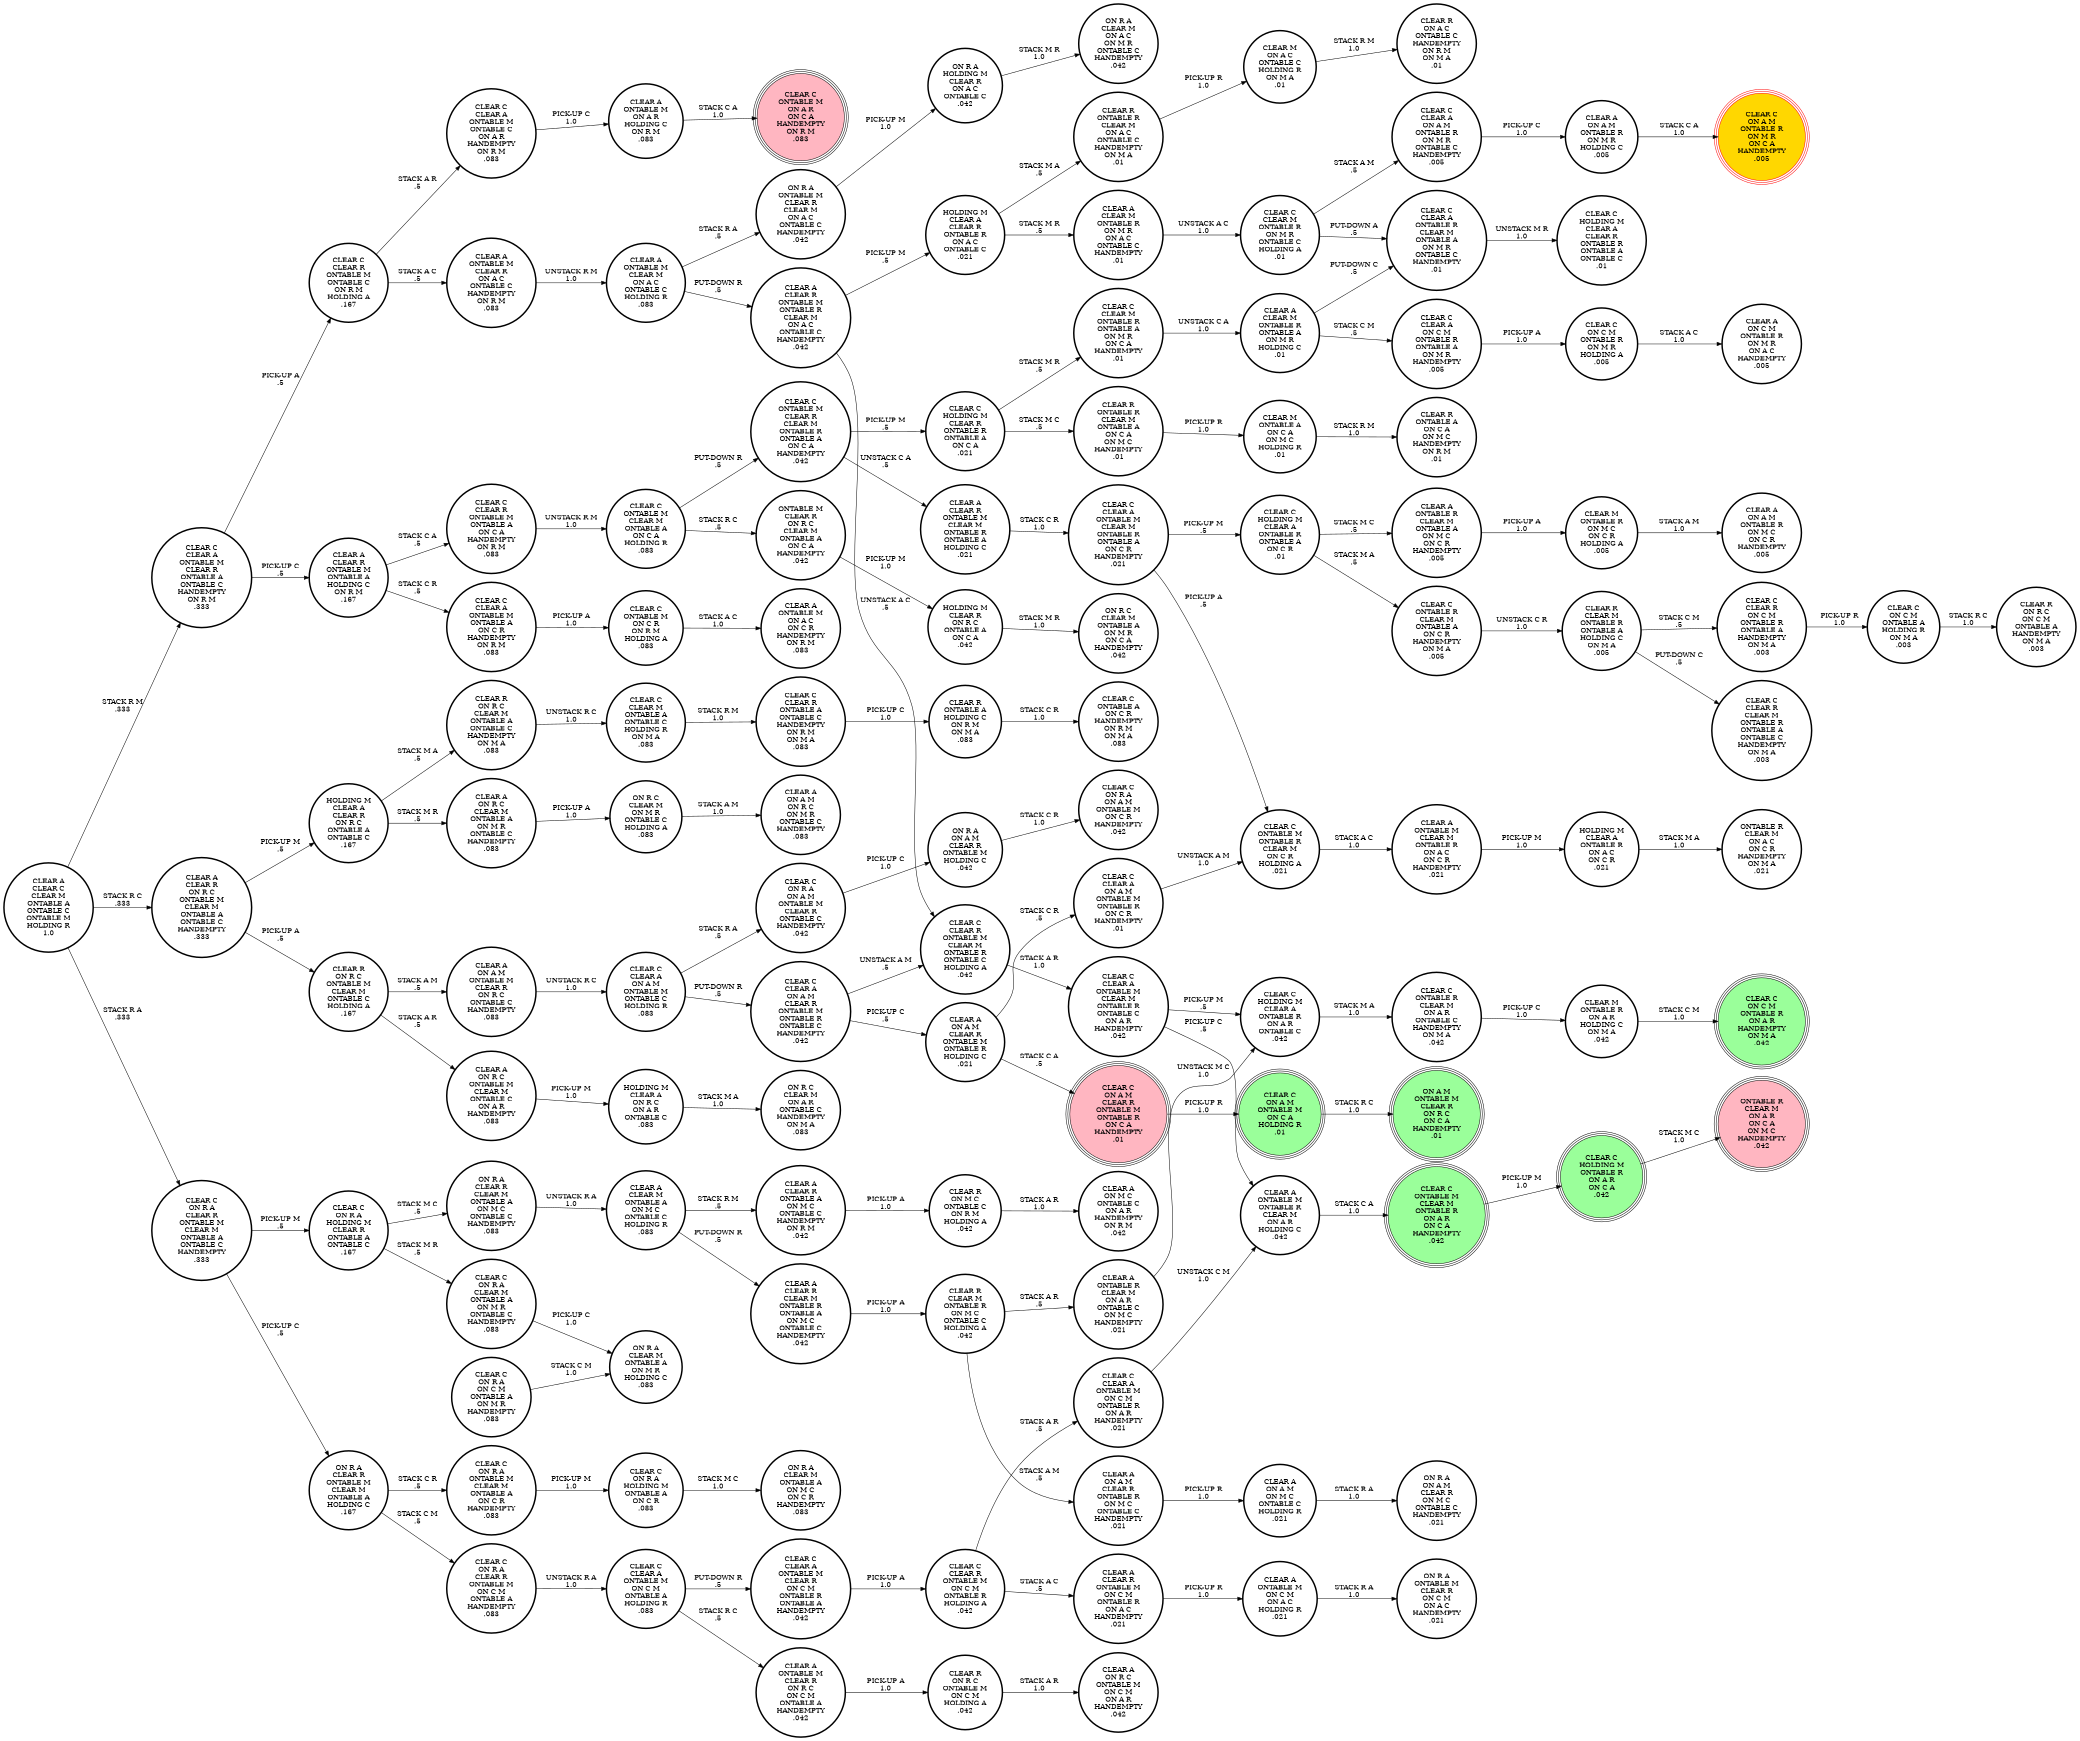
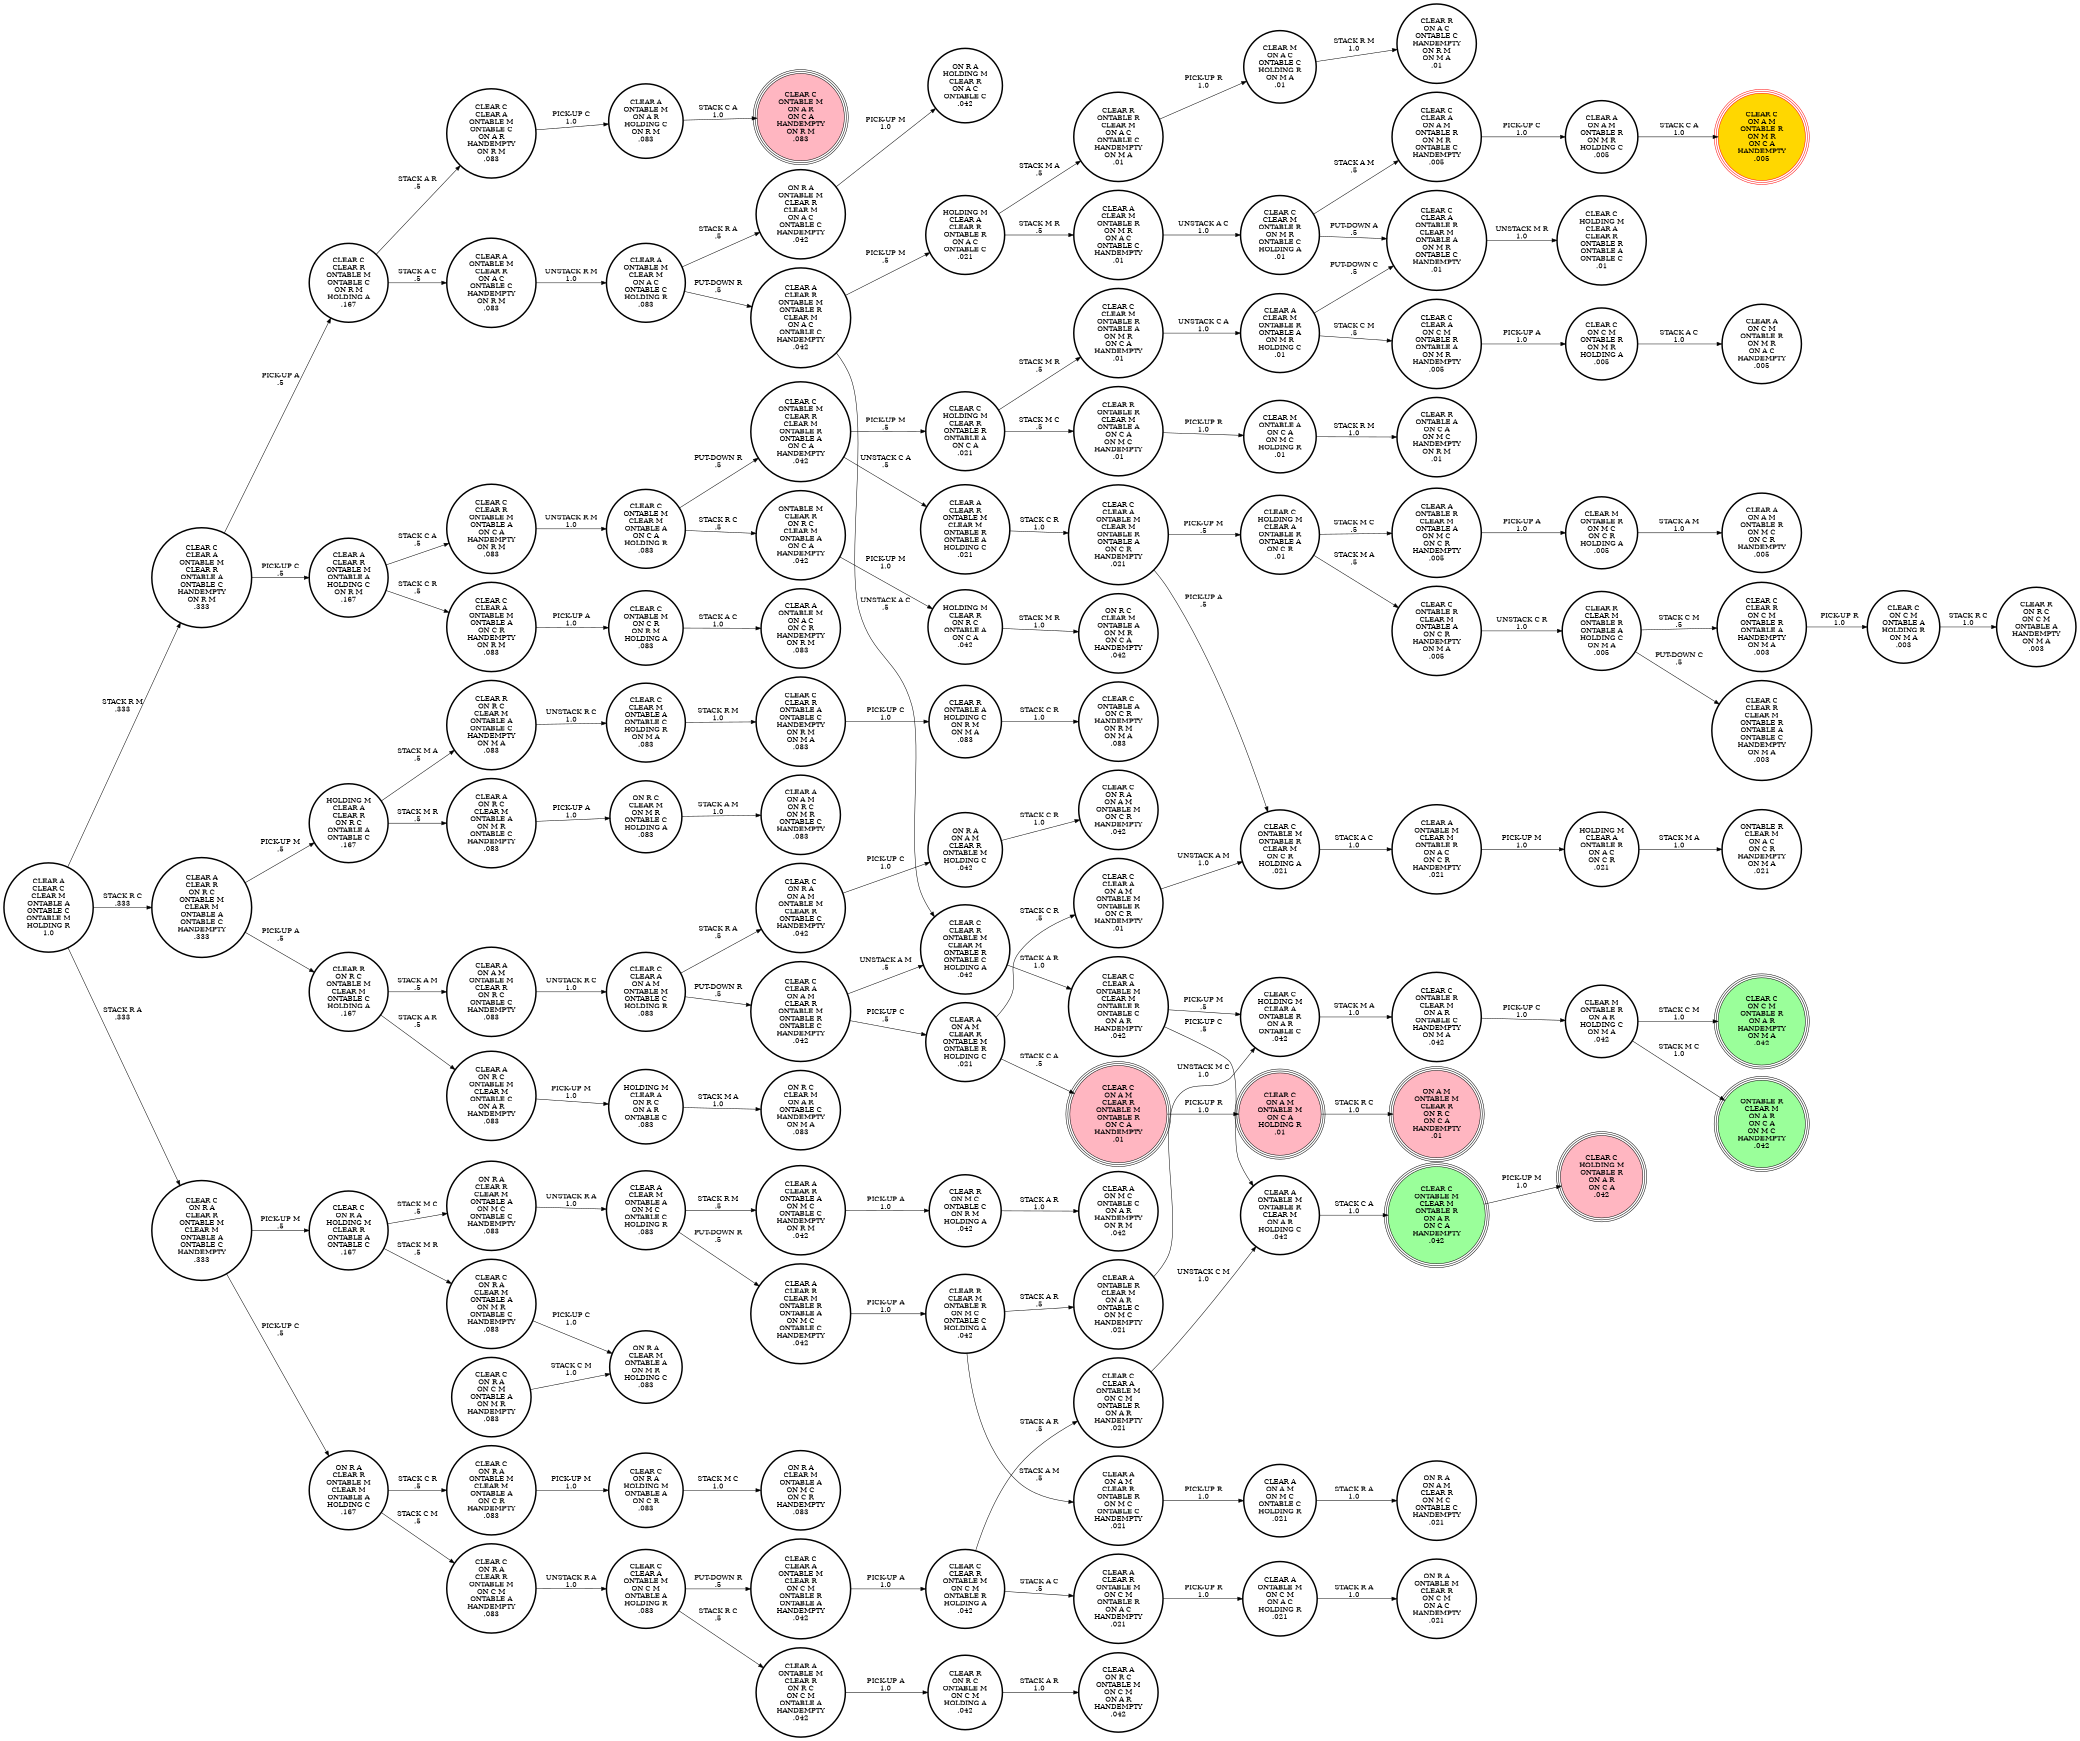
(1118, 44) -> none
(1280, 1114) -> (1280, 1114)
(1437, 1114) -> (1437, 1114)
(1762, 1124) -> (1762, 1124)
(1678, 1152) -> (1677, 1069)
(1602, 1177) -> (1602, 1177)
